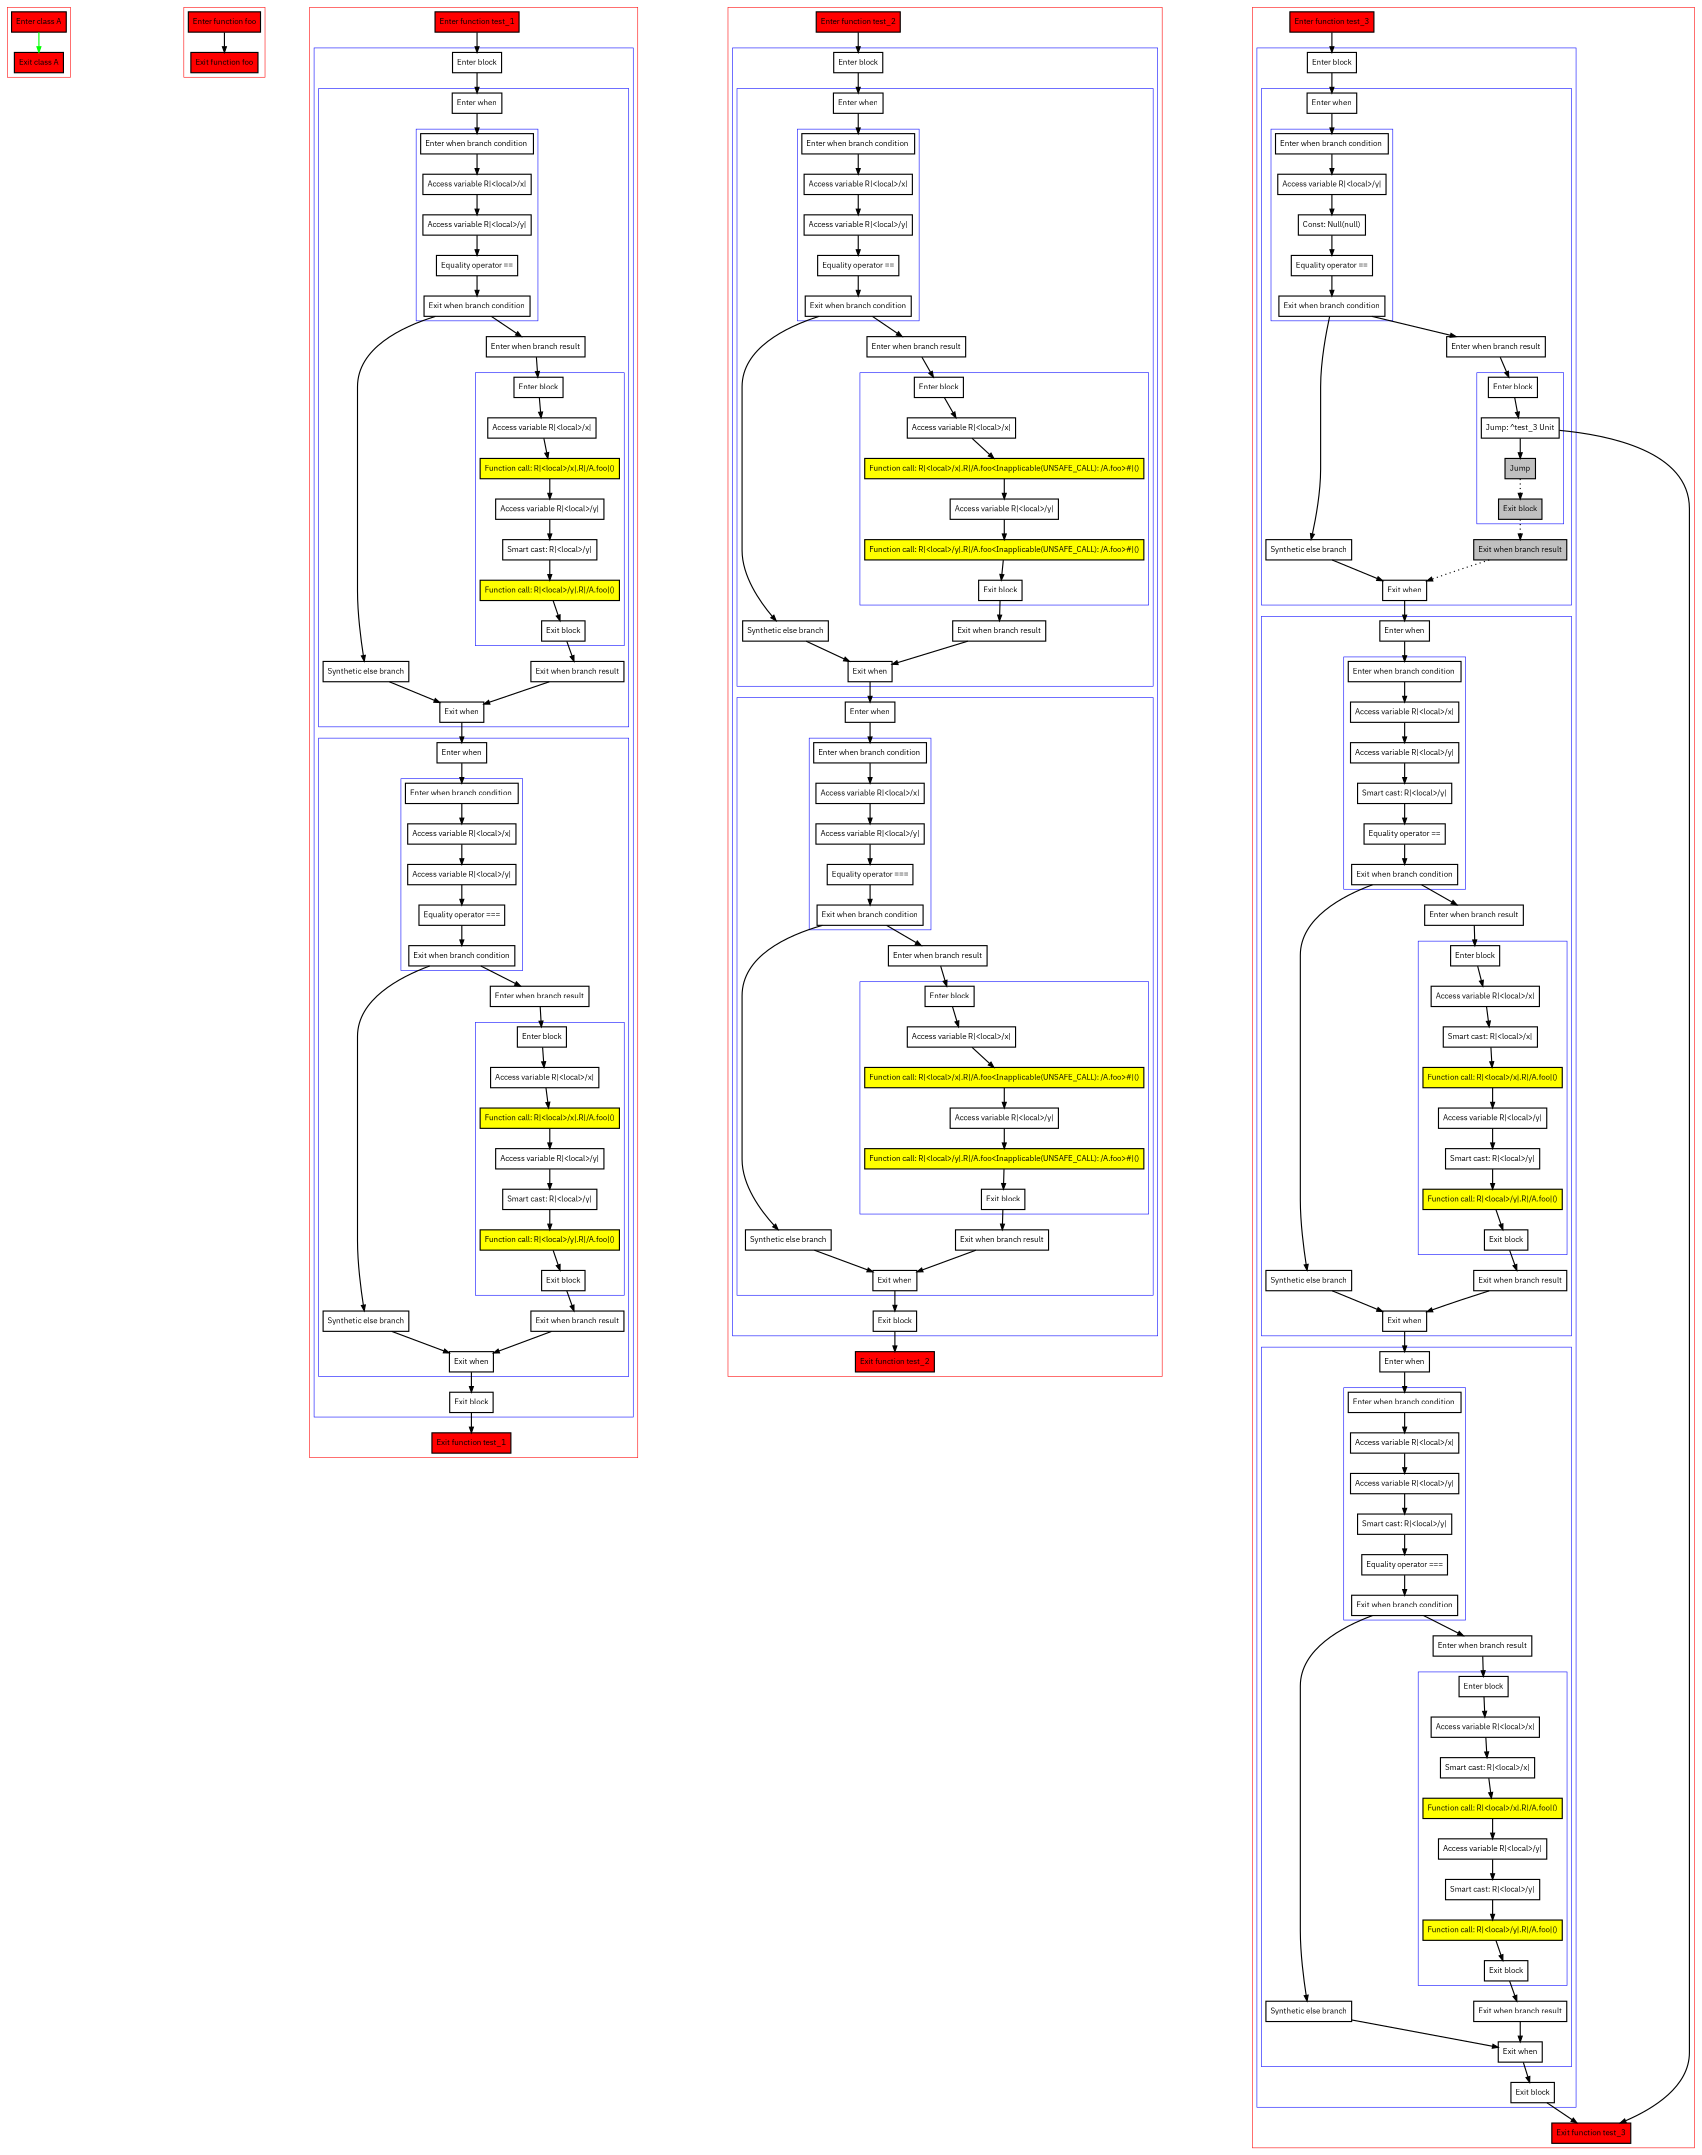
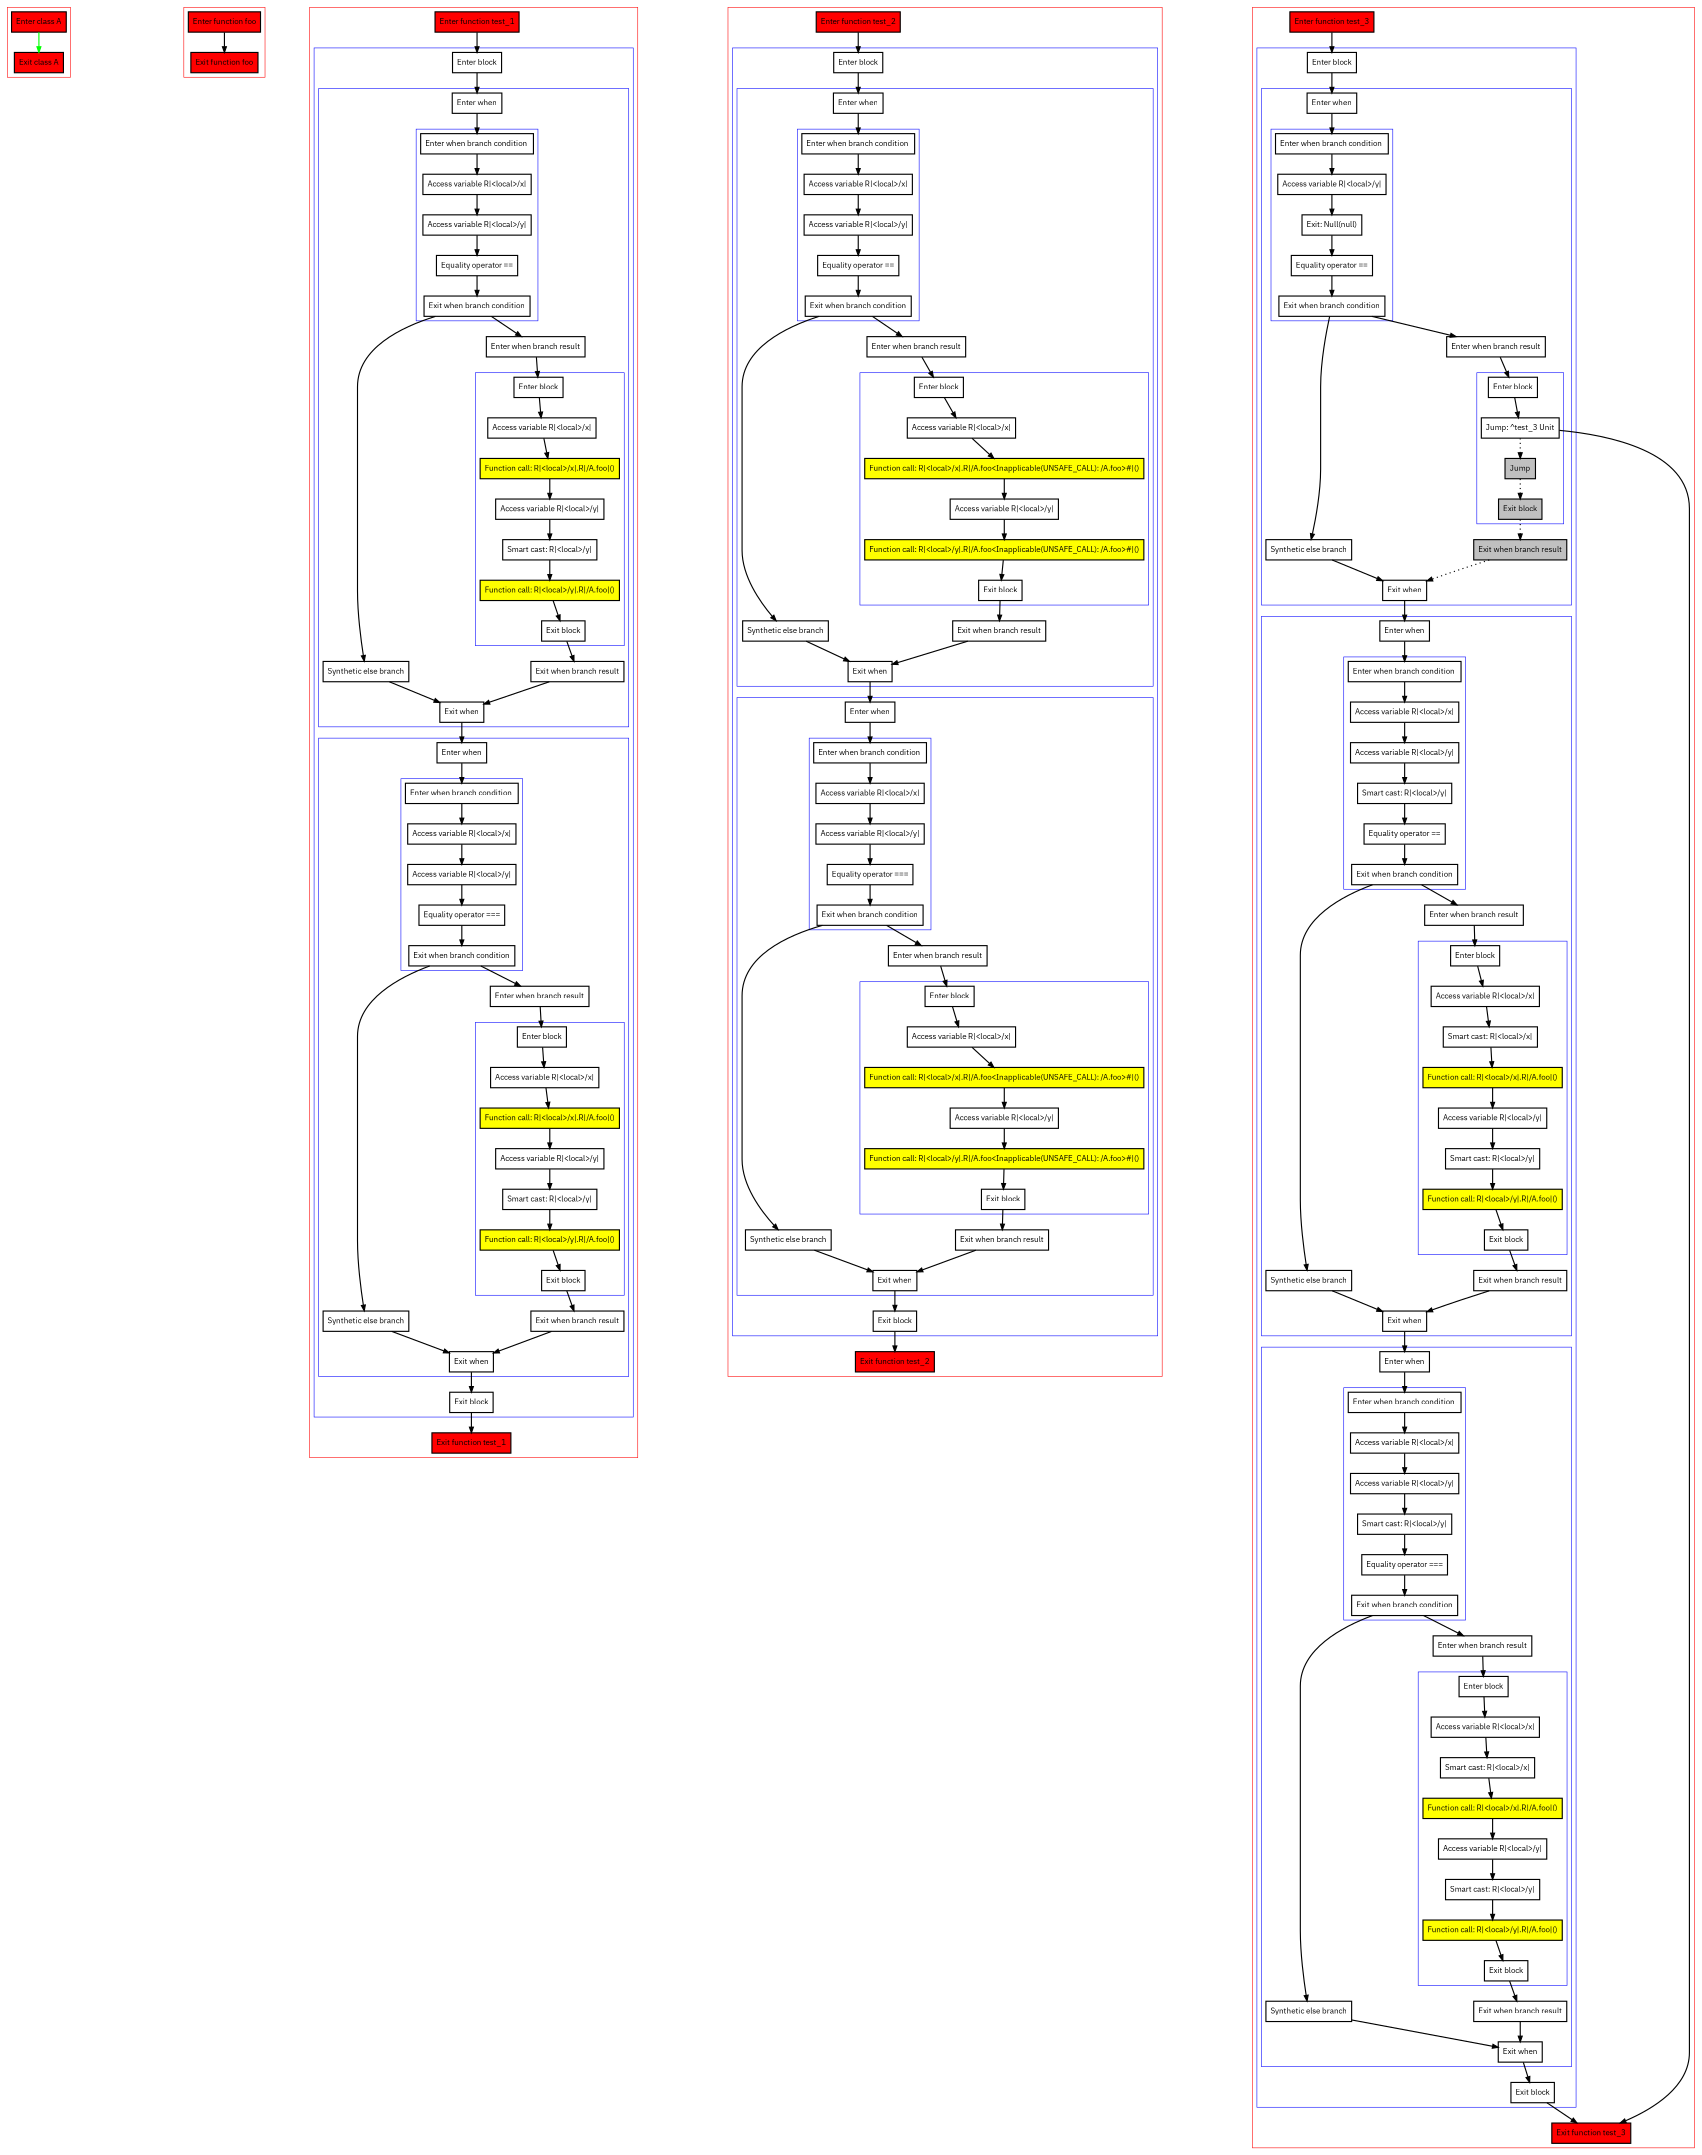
(1332, 225) -> (1332, 225)
(1520, 446) -> (1520, 446)
